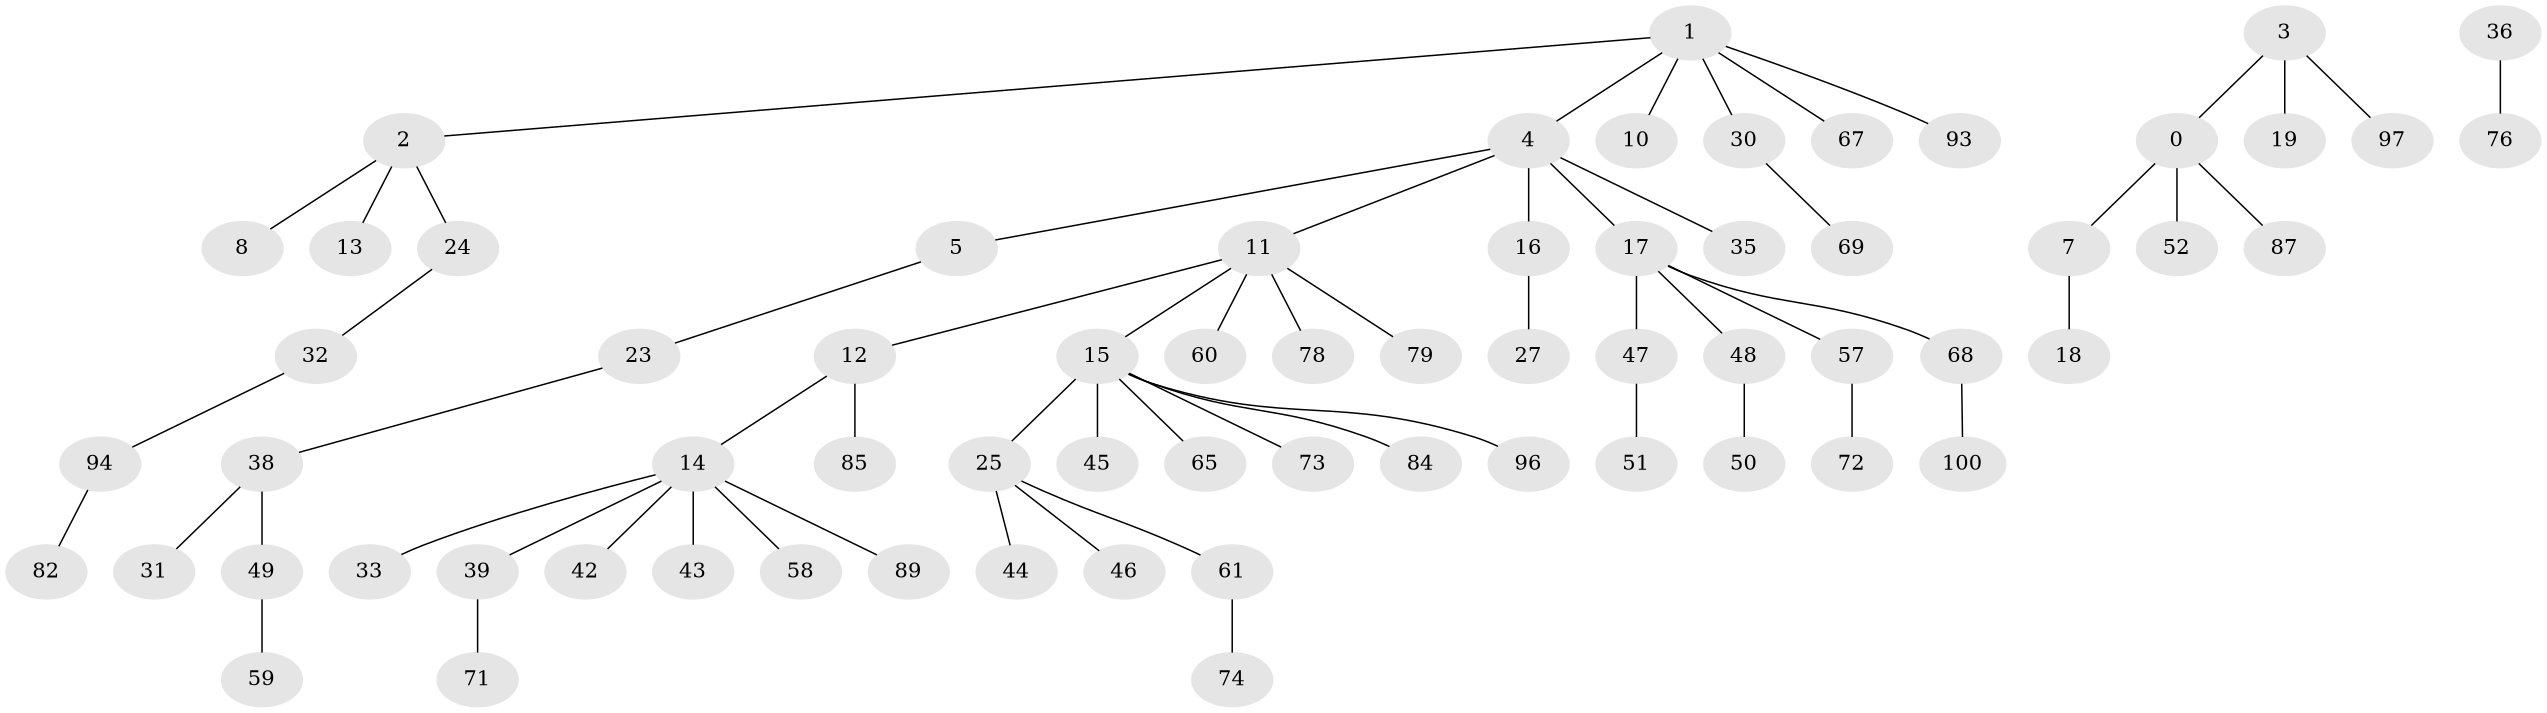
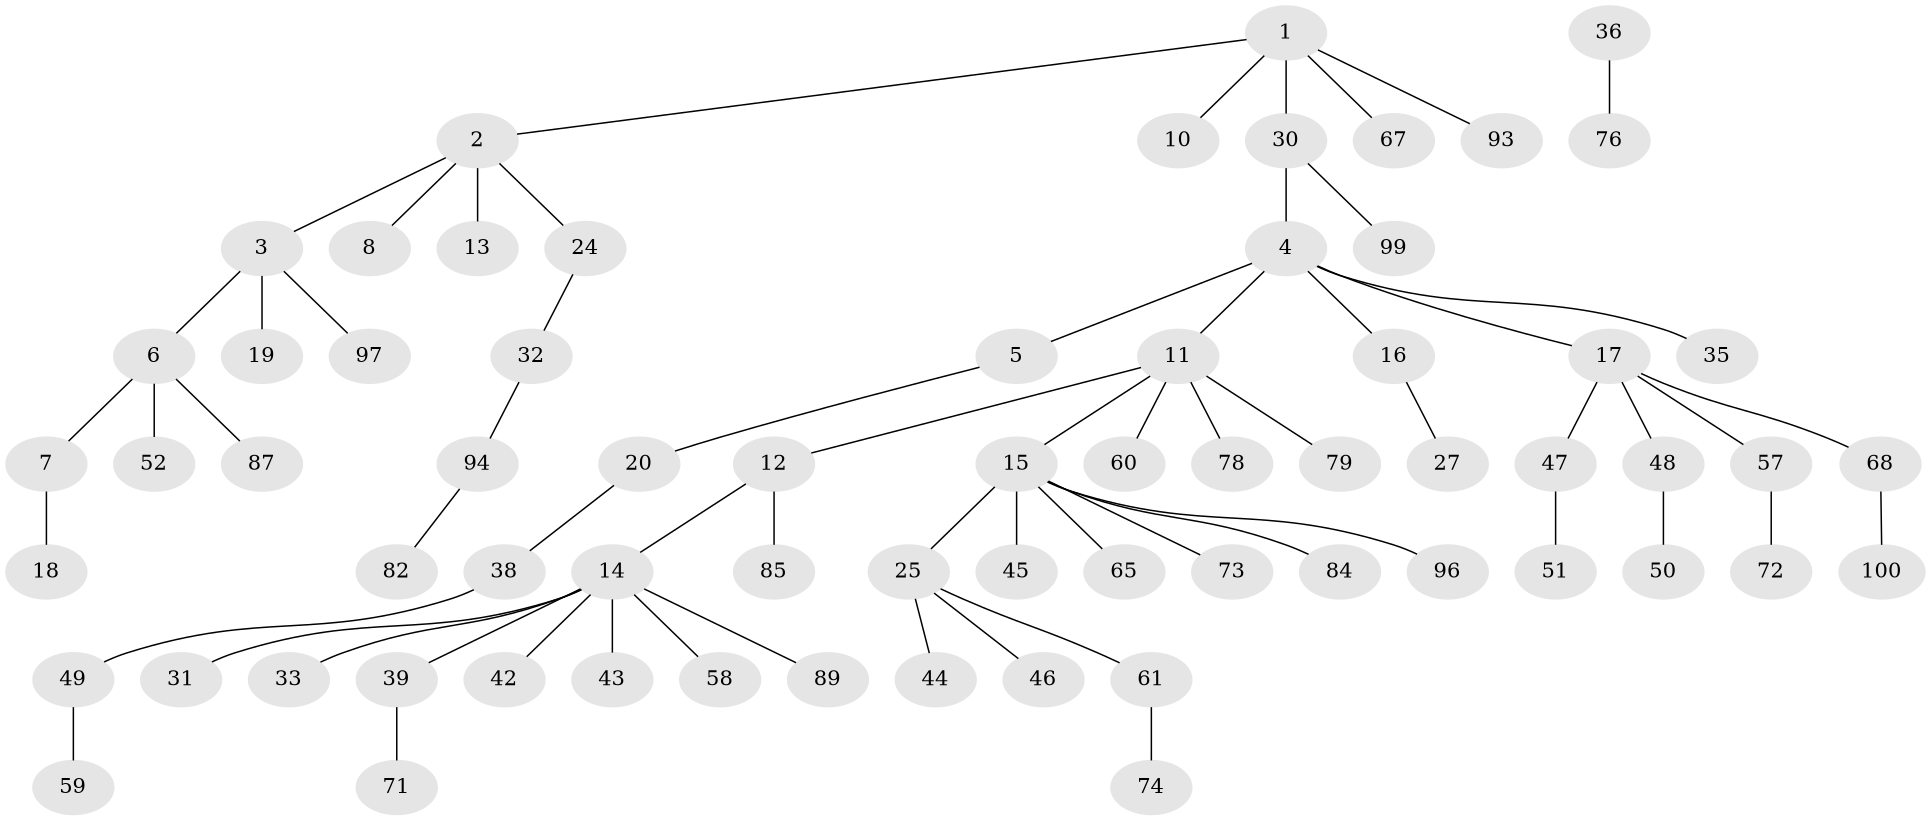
(1609, 87) -> (1286, 195)
(2177, 141) -> (154, 356)
none -> (370, 195)
(1852, 249) -> (1394, 249)
(639, 356) -> (639, 464)
(208, 518) -> (397, 626)
